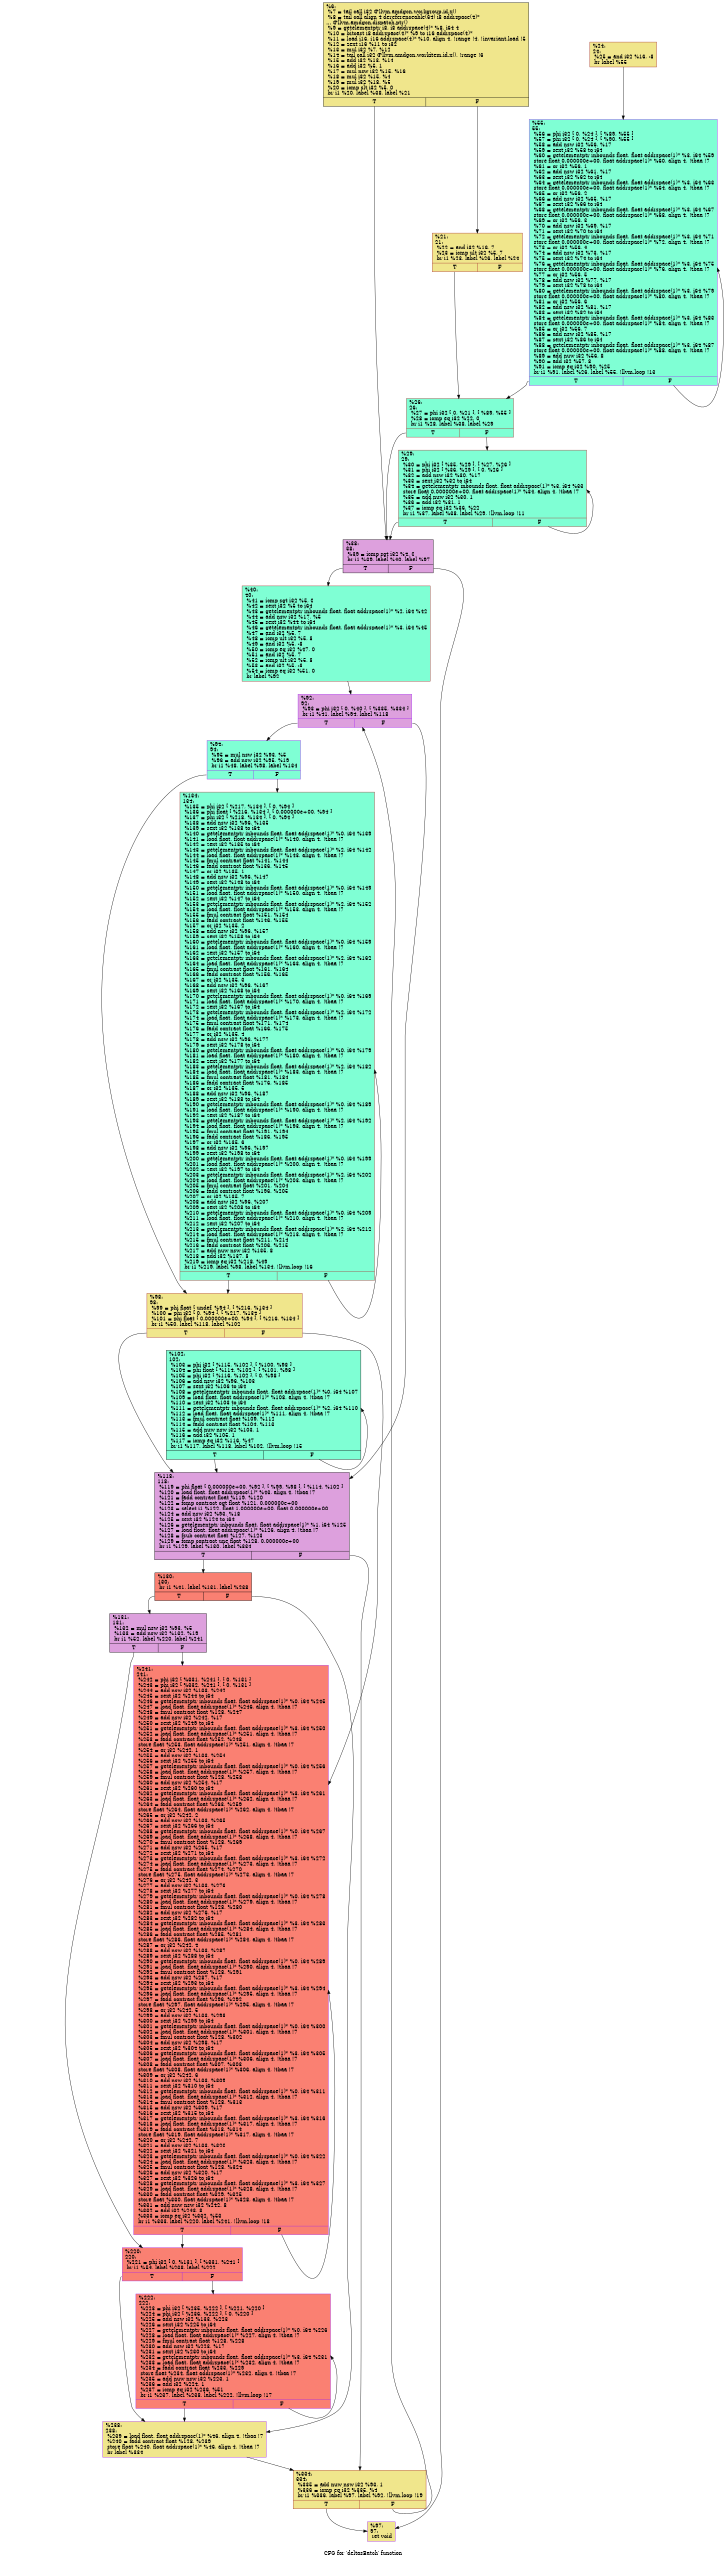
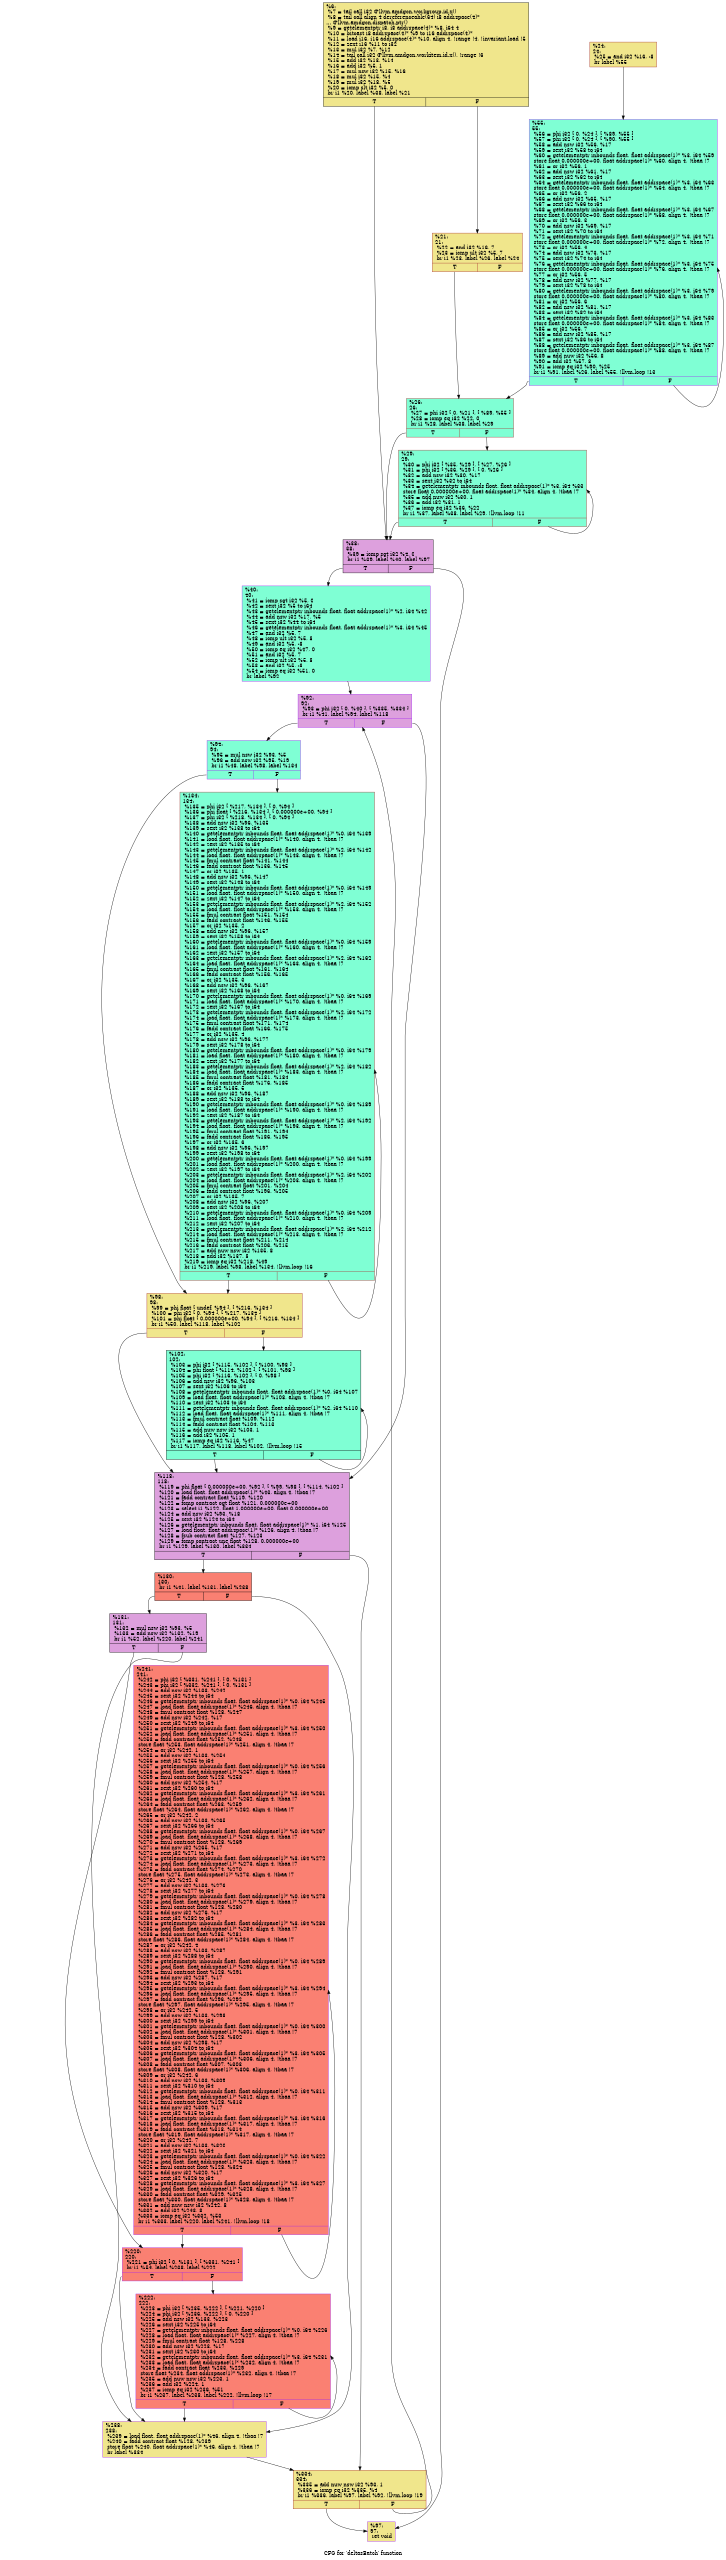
(336, 634) -> (336, 634)
(378, 1533) -> (264, 1342)
(182, 1657) -> (100, 2014)
